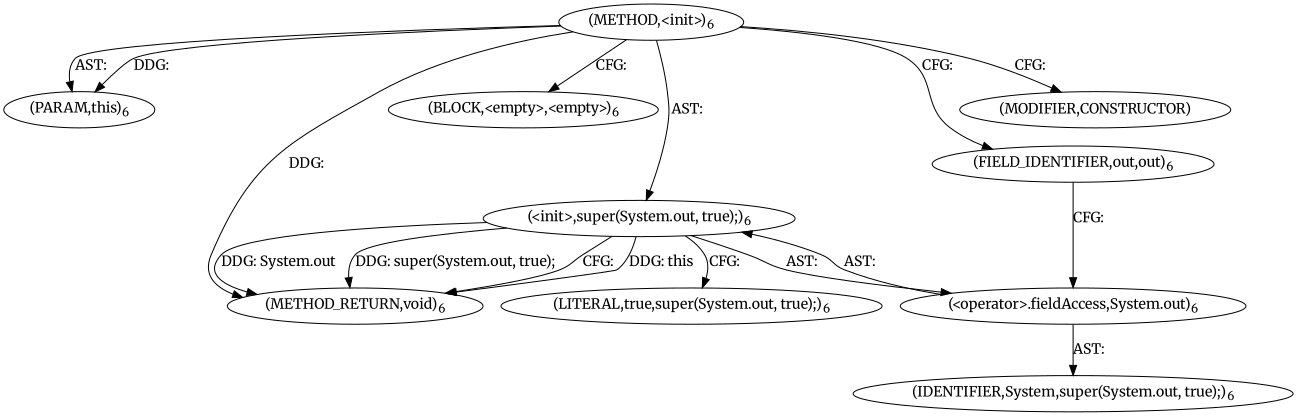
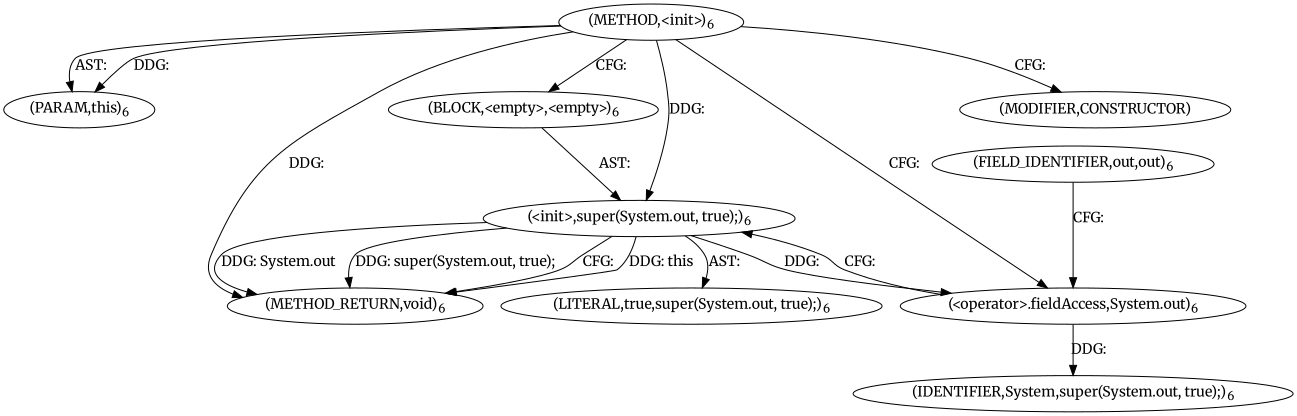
(884, 49) -> (857, 161)
(689, 110) -> (689, 110)
none -> (578, 161)
(726, 262) -> (726, 262)
(804, 262) -> (804, 262)
(862, 262) -> (862, 262)
(1091, 350) -> (1091, 350)
